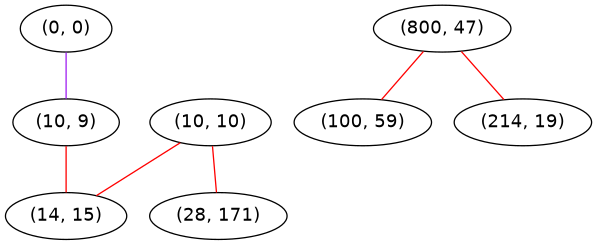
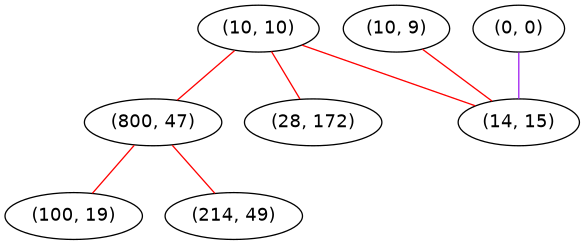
none -> (206, 75)
(66, 76) -> (519, 76)
(363, 122) -> (74, 216)
(523, 122) -> (234, 216)
(218, 216) -> (313, 122)
